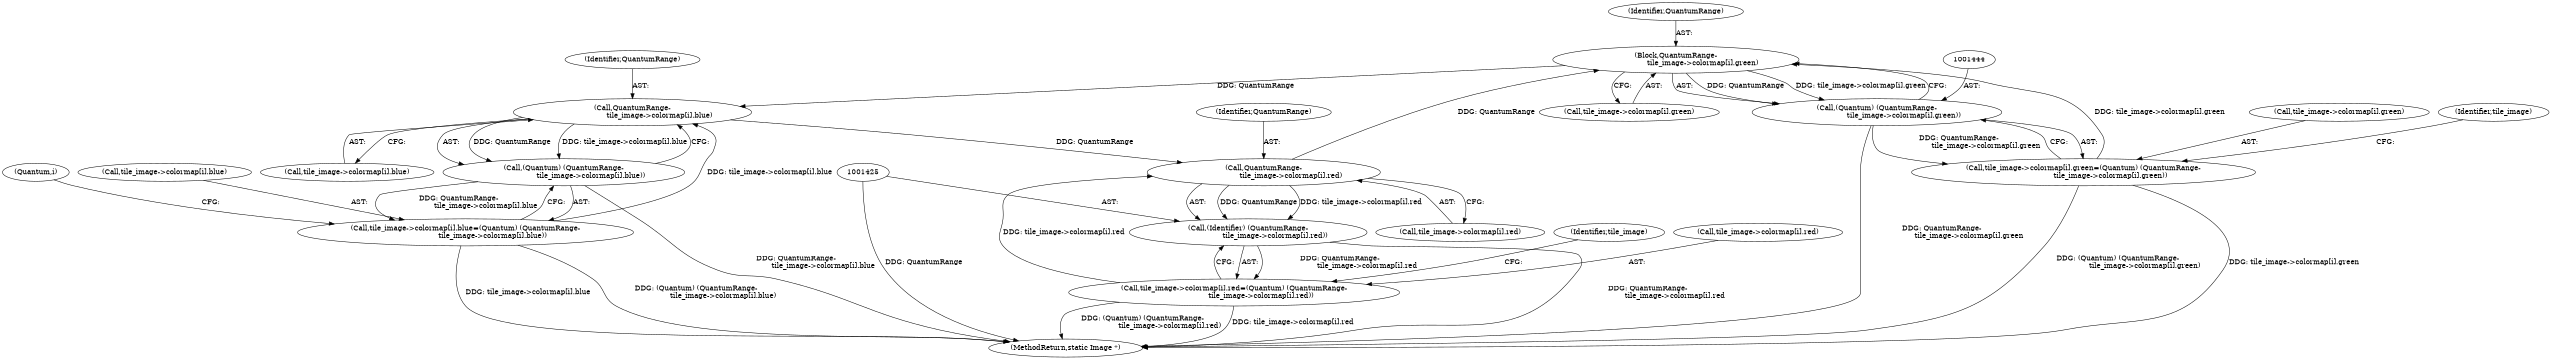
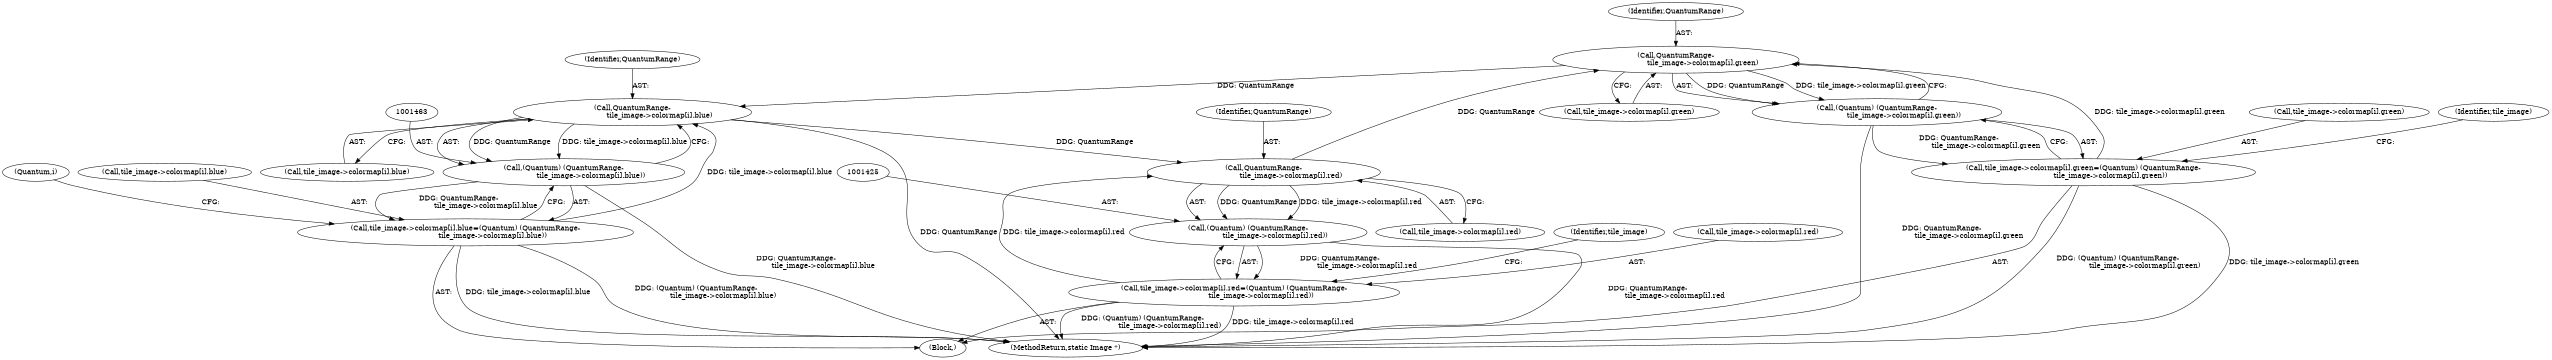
(1676, 60) -> (1676, 60)
(1969, 60) -> none
none -> (412, 112)
(1248, 232) -> (1248, 232)
(905, 290) -> (907, 202)
none -> (943, 348)
